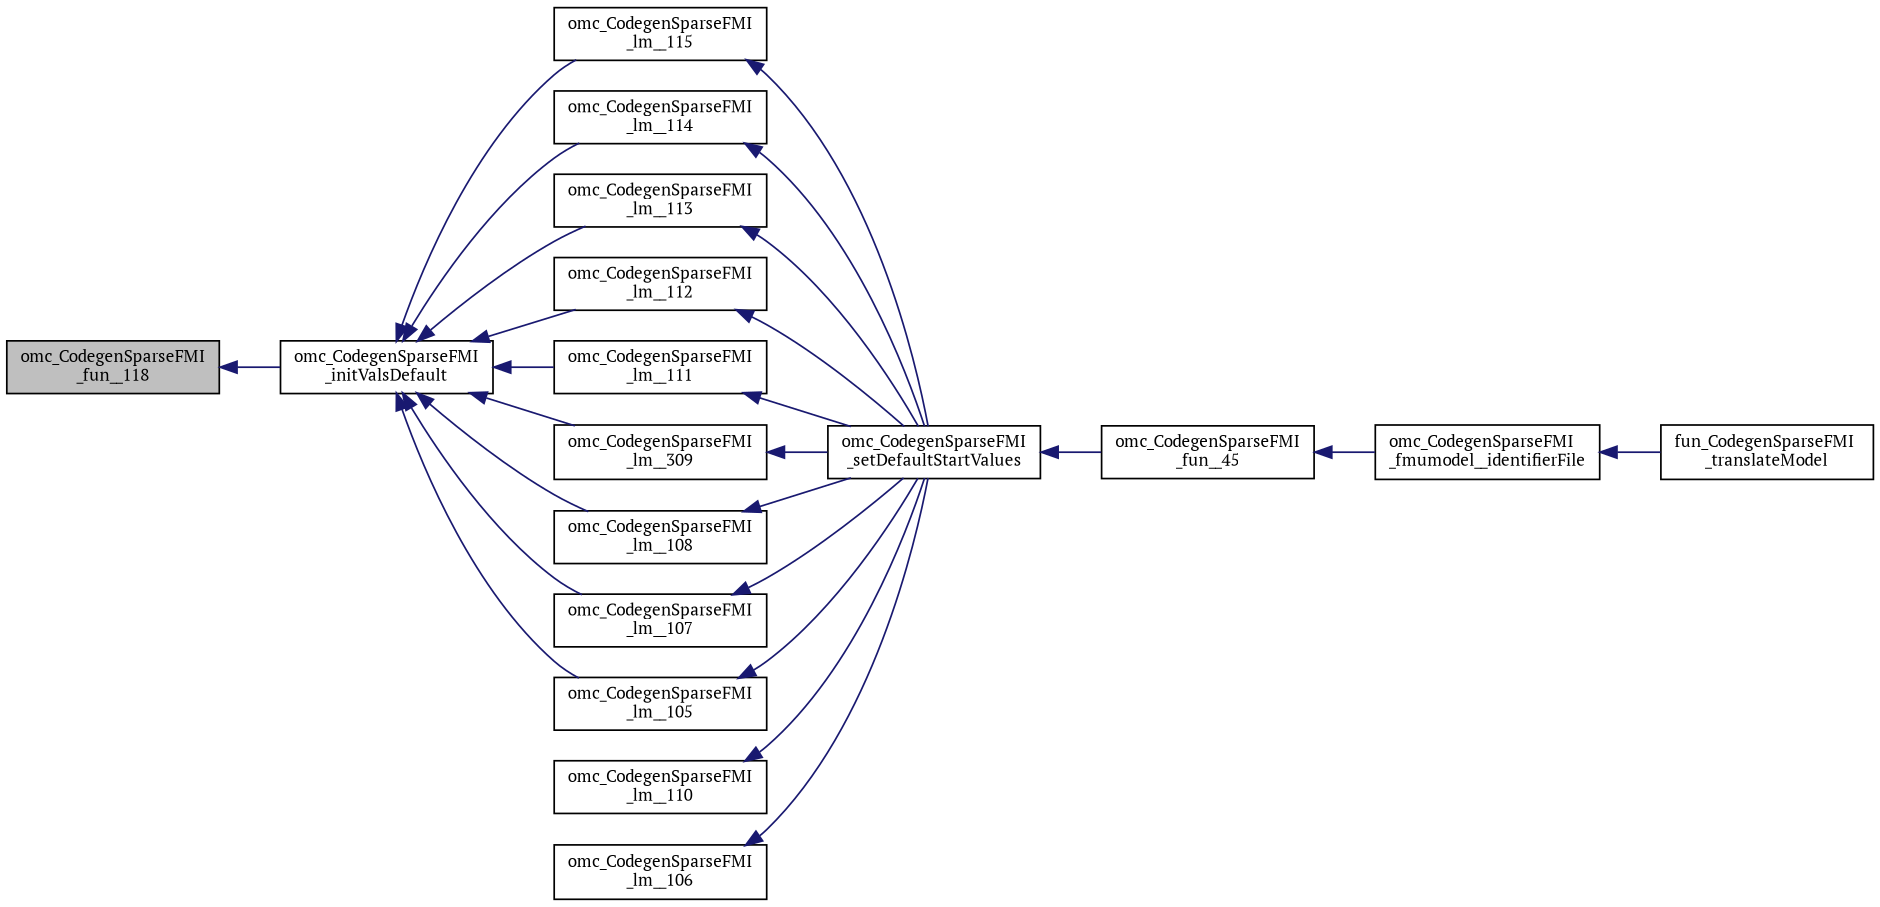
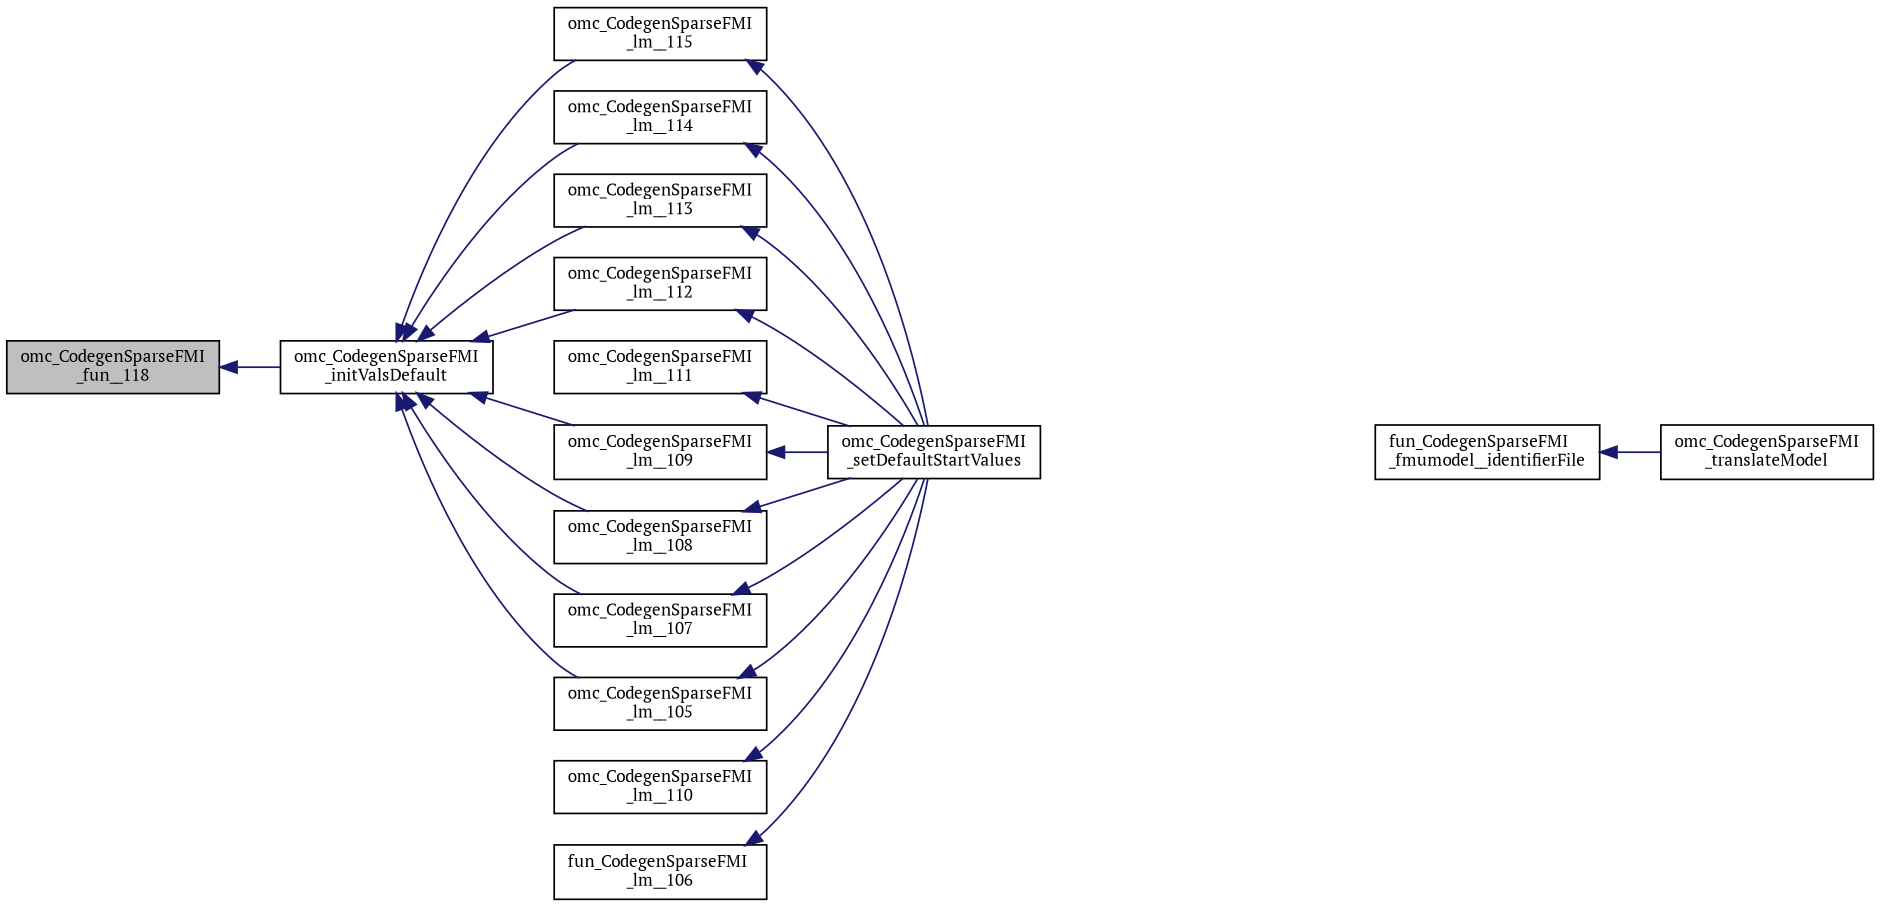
(532, 367) -> none
(660, 452) -> (660, 452)
(1208, 452) -> none
(1488, 452) -> (1488, 452)
(1767, 452) -> (1767, 452)
(660, 872) -> (660, 872)
